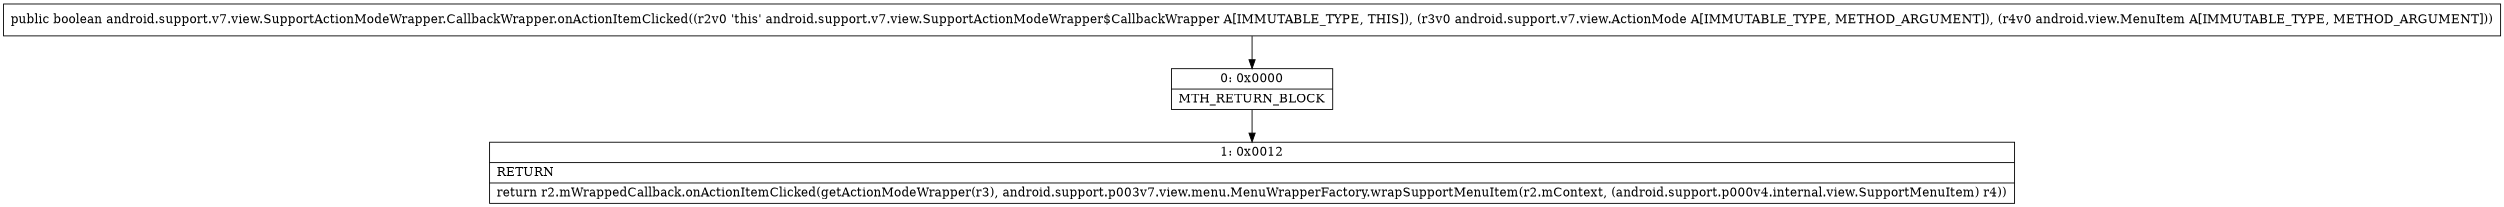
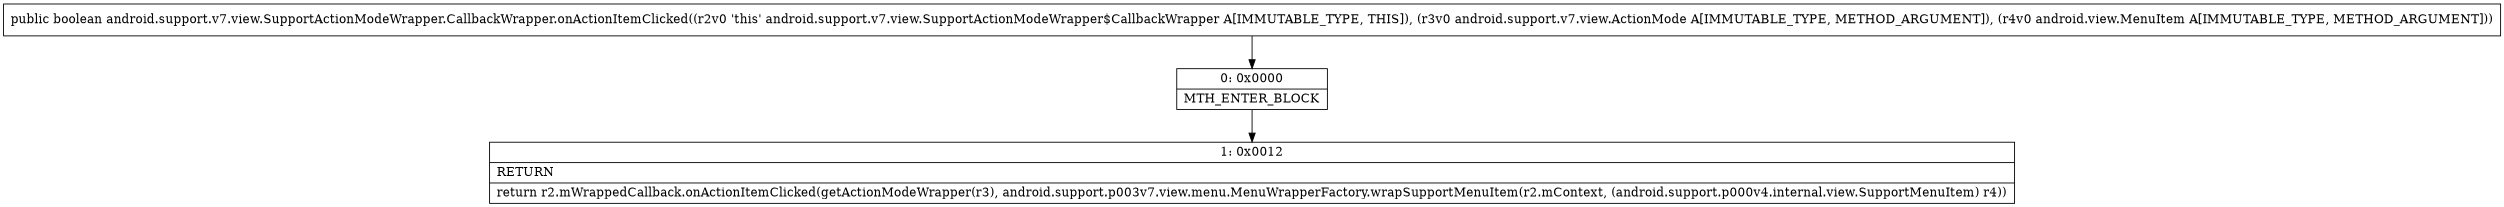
(1252, 99) -> (1252, 99)
